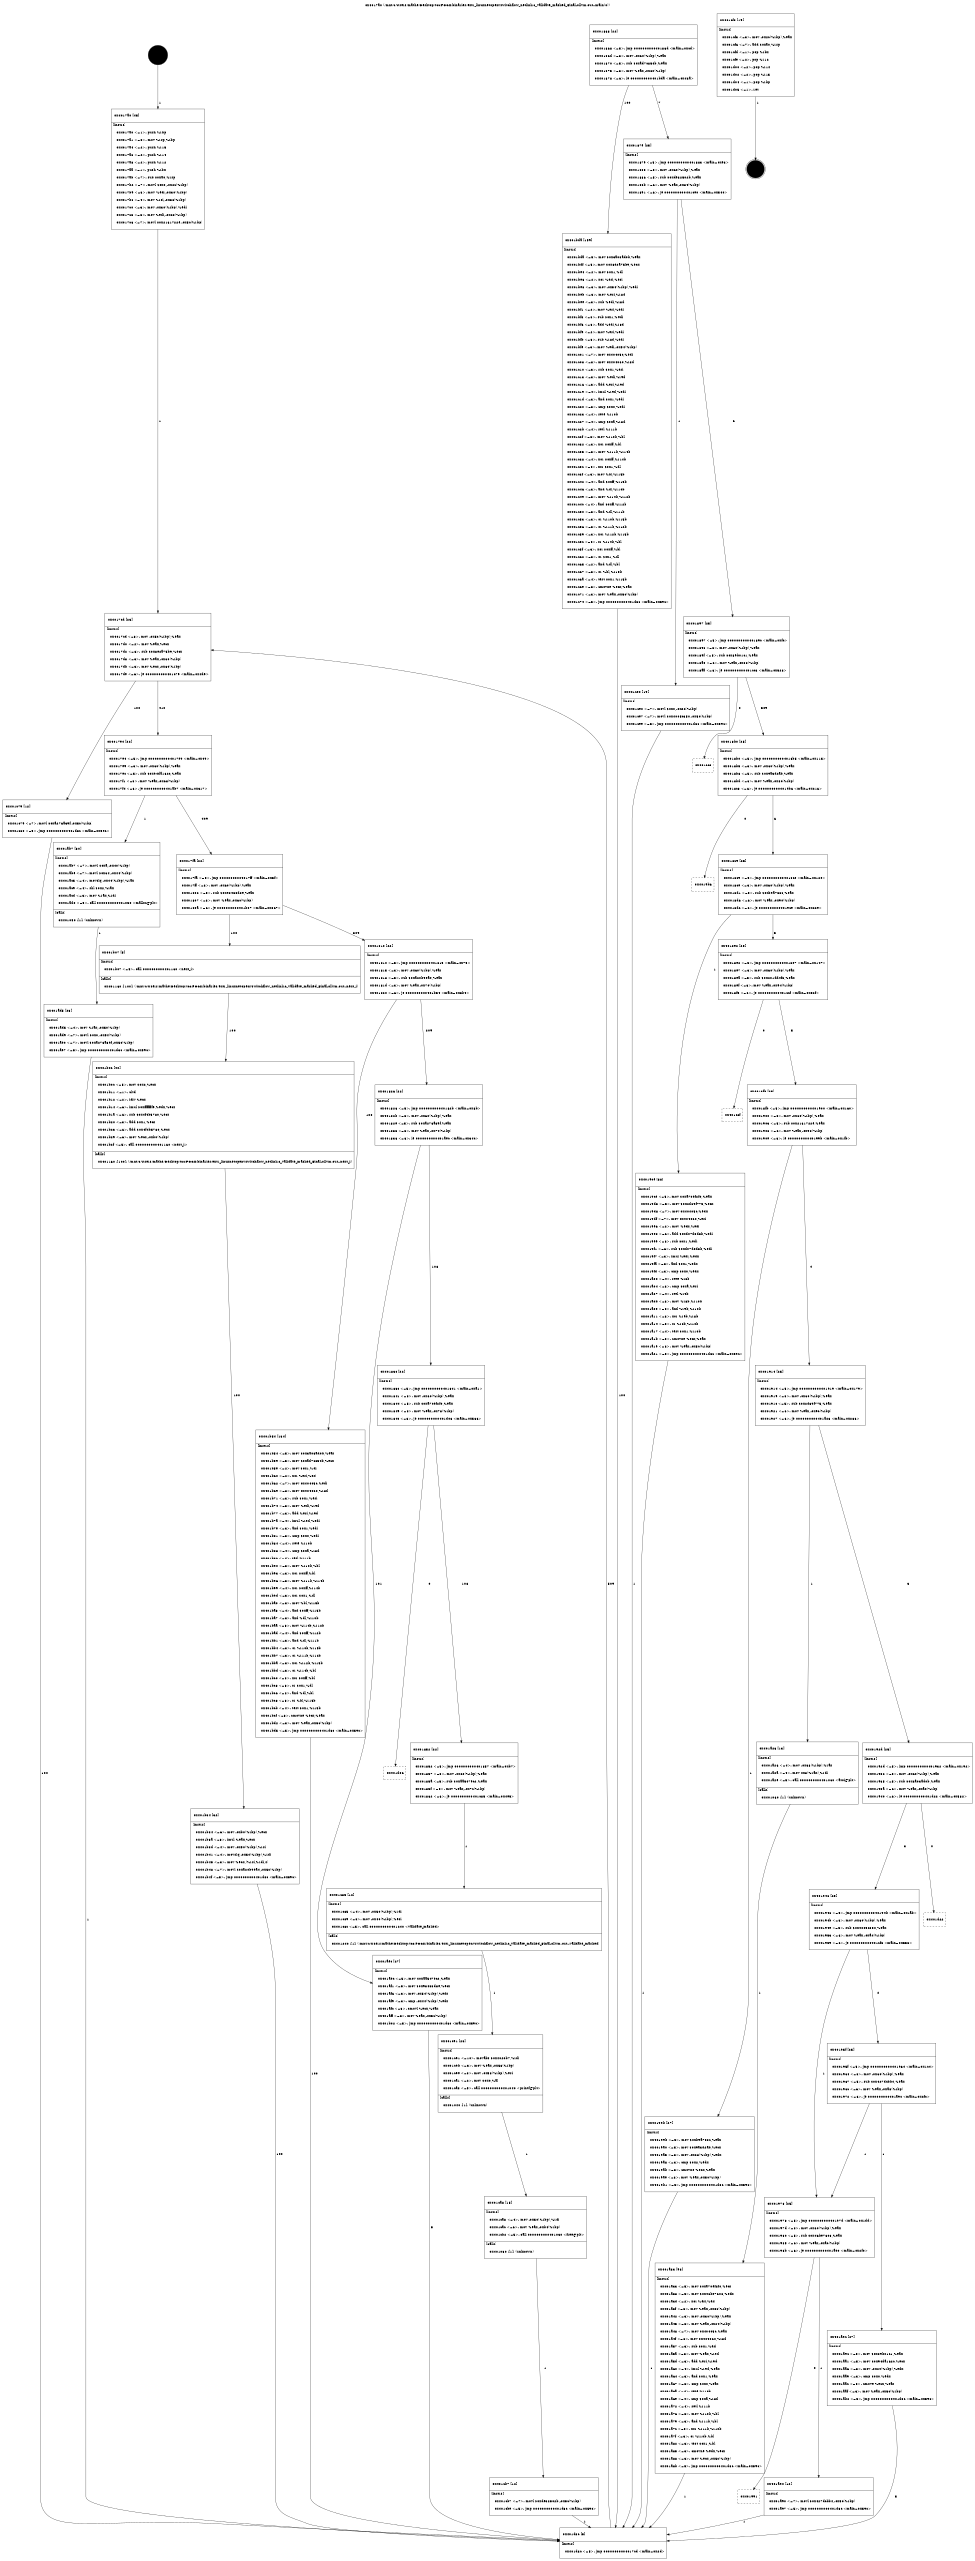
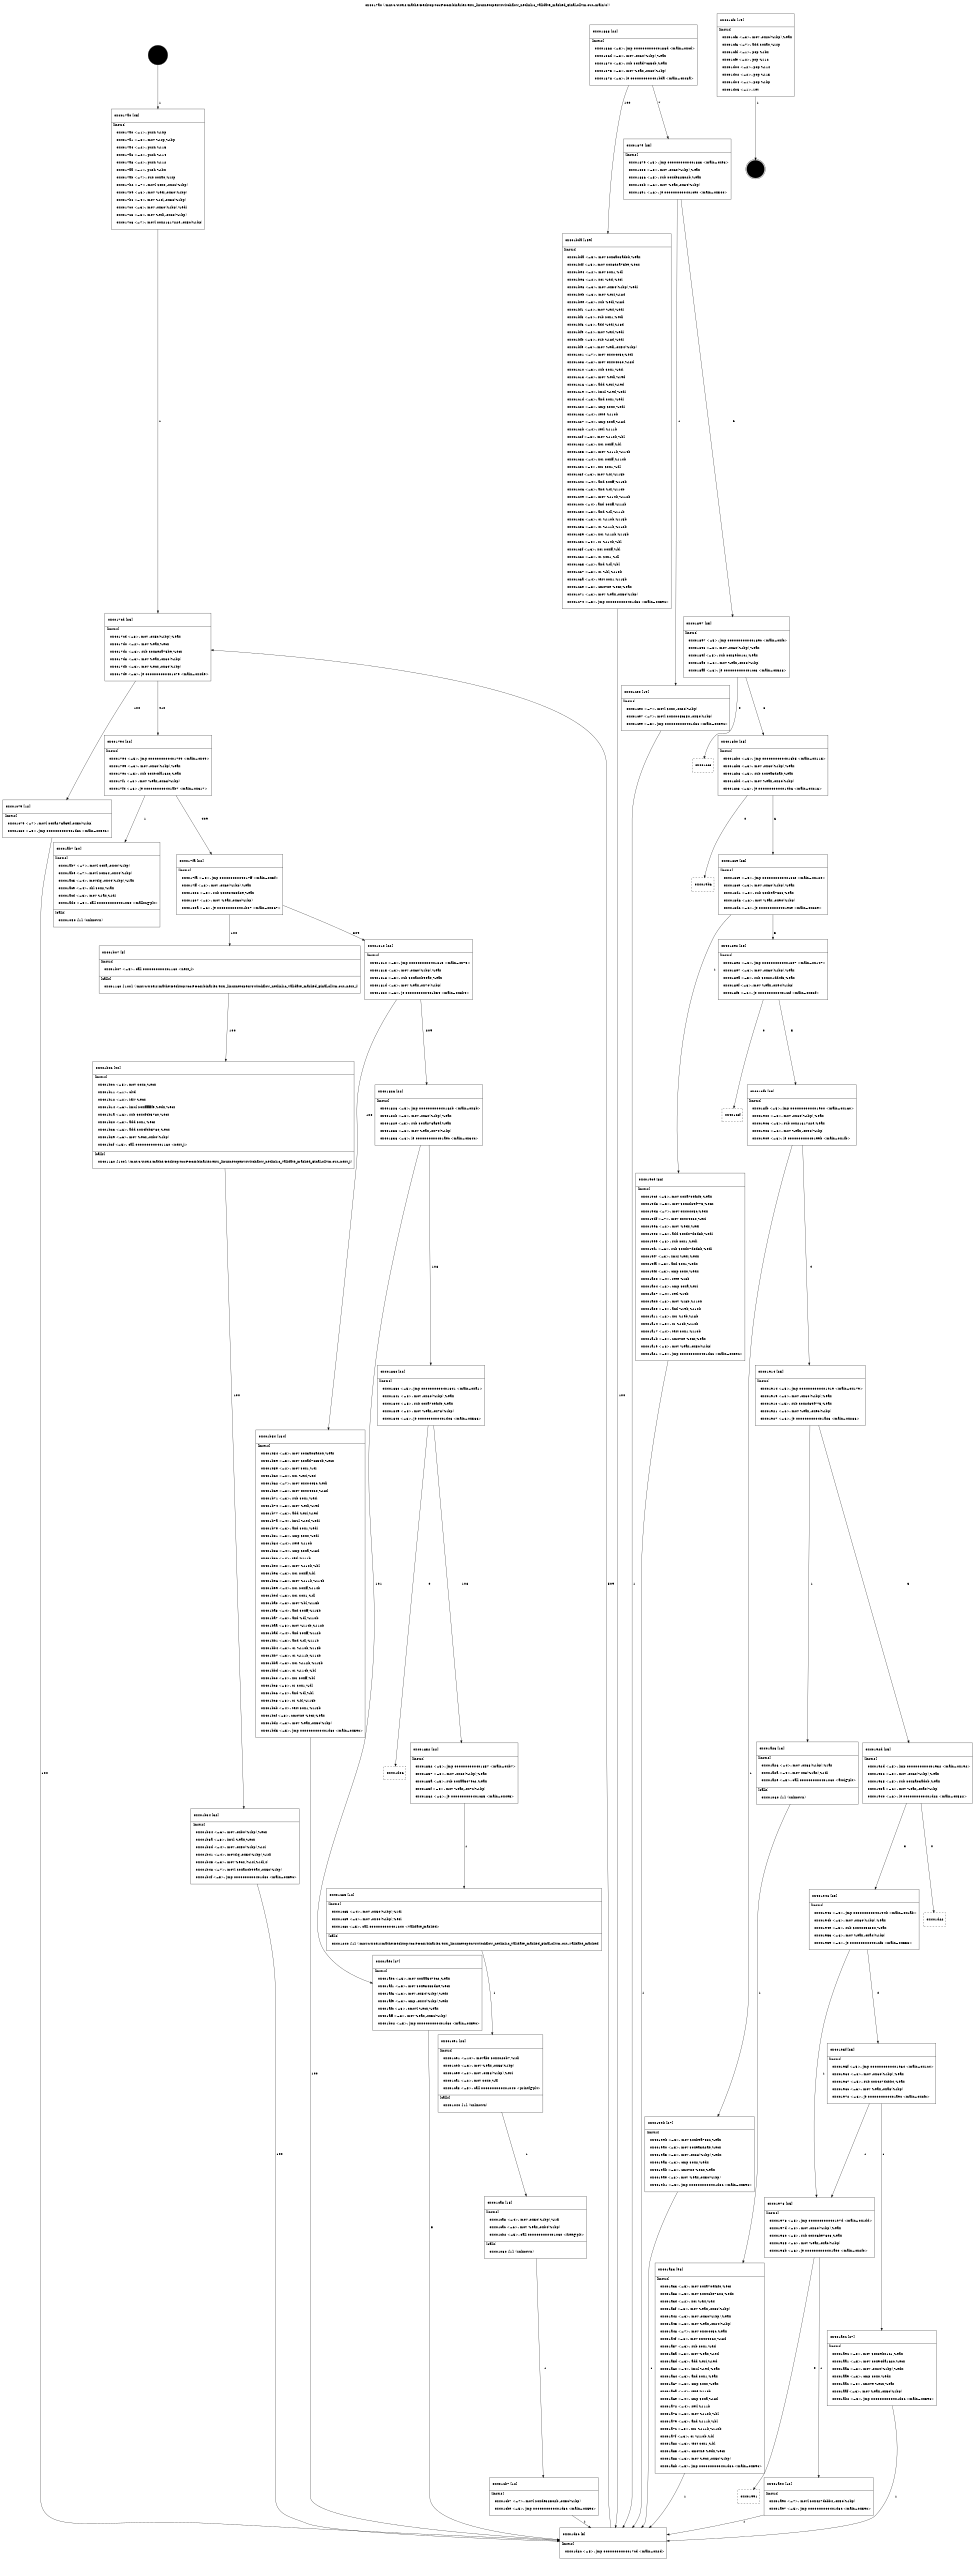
(764, 708) -> (764, 708)
(98, 1031) -> none
(895, 2497) -> (895, 2497)
